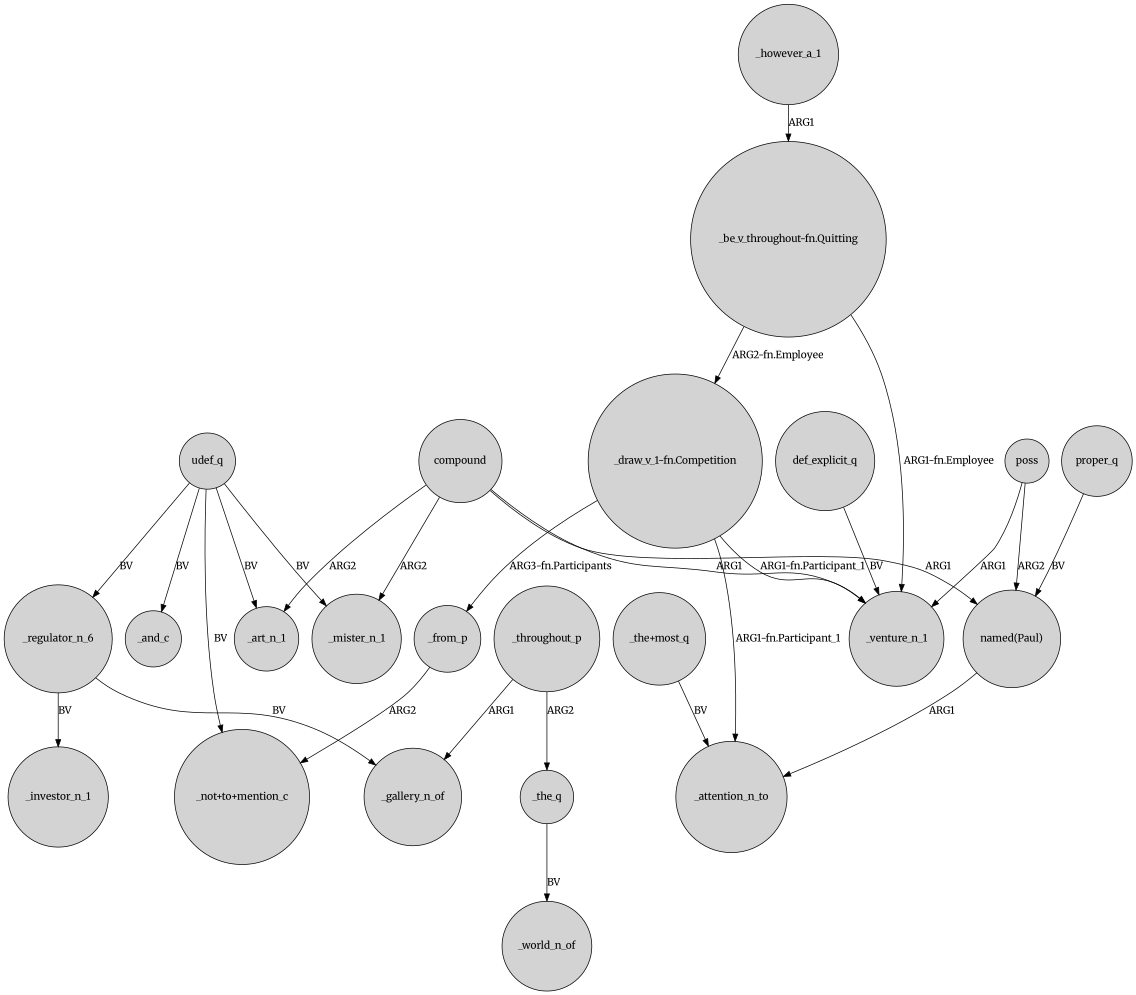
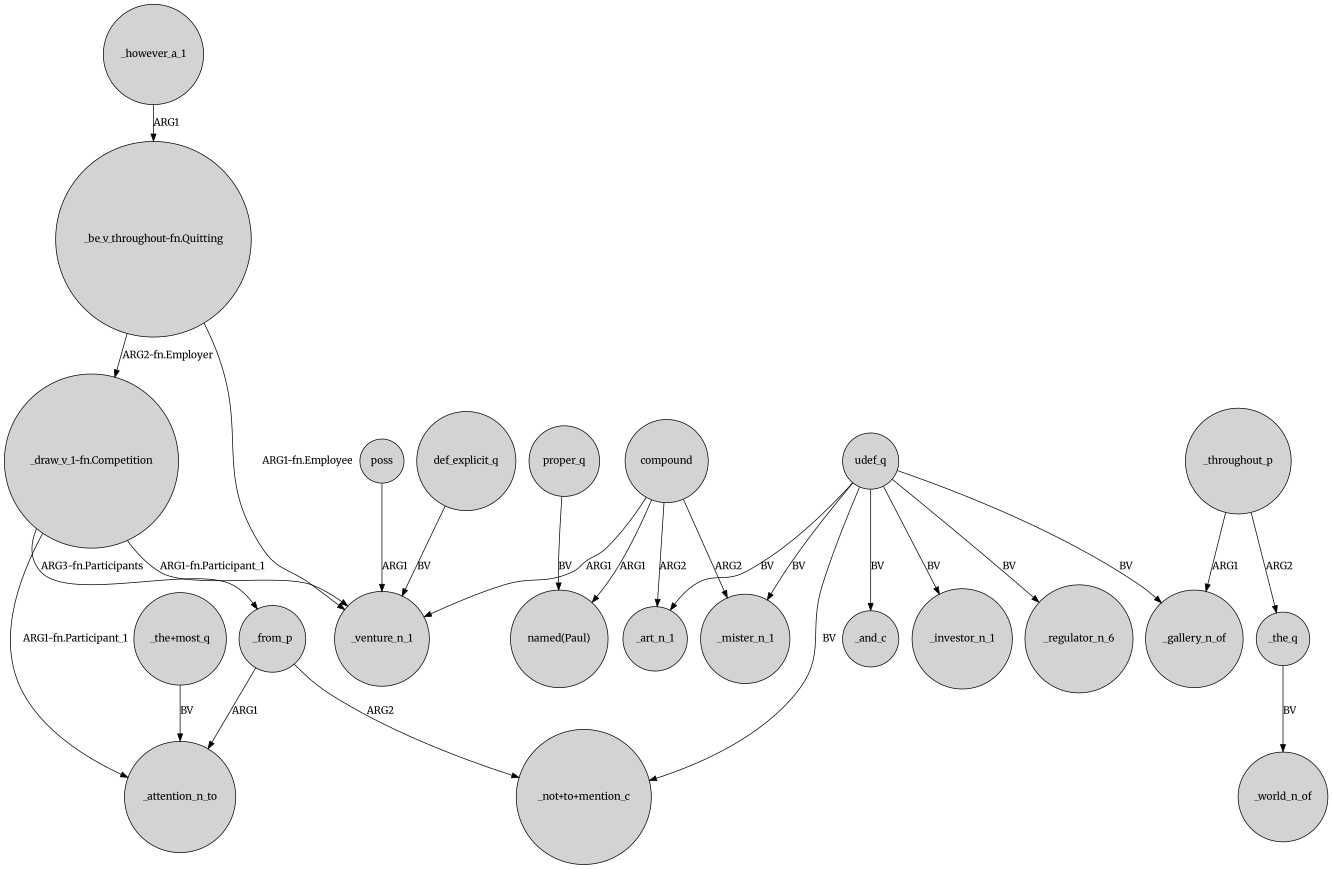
(778, 356) -> (168, 356)
(1021, 533) -> none
(234, 713) -> (1031, 525)
(58, 716) -> (910, 537)
(887, 729) -> (234, 705)
